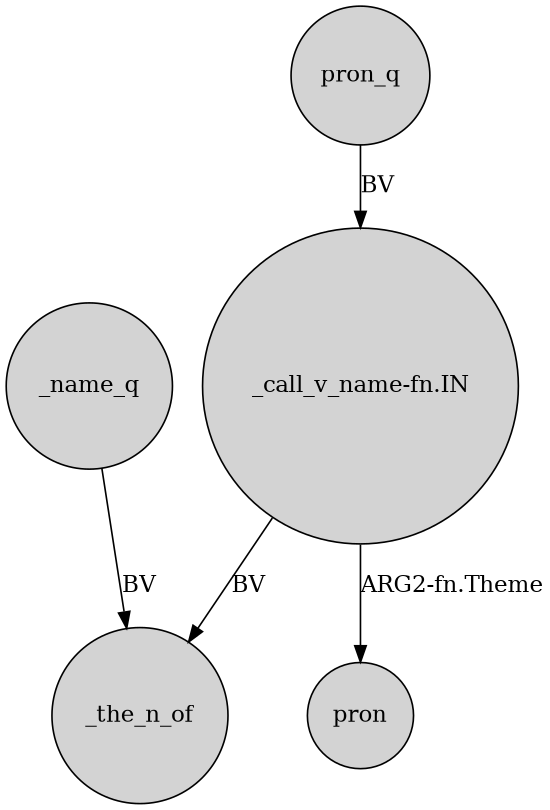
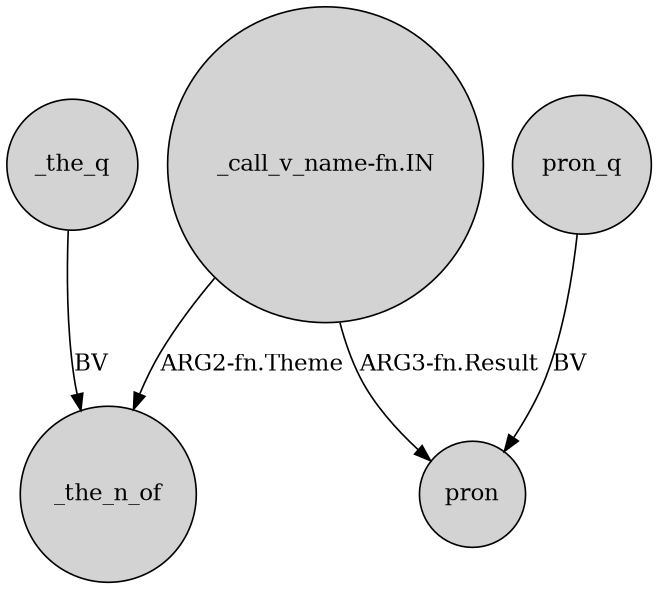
(360, 178) -> (558, 340)
(89, 386) -> (72, 165)
(249, 586) -> (252, 365)
(452, 586) -> (450, 365)
